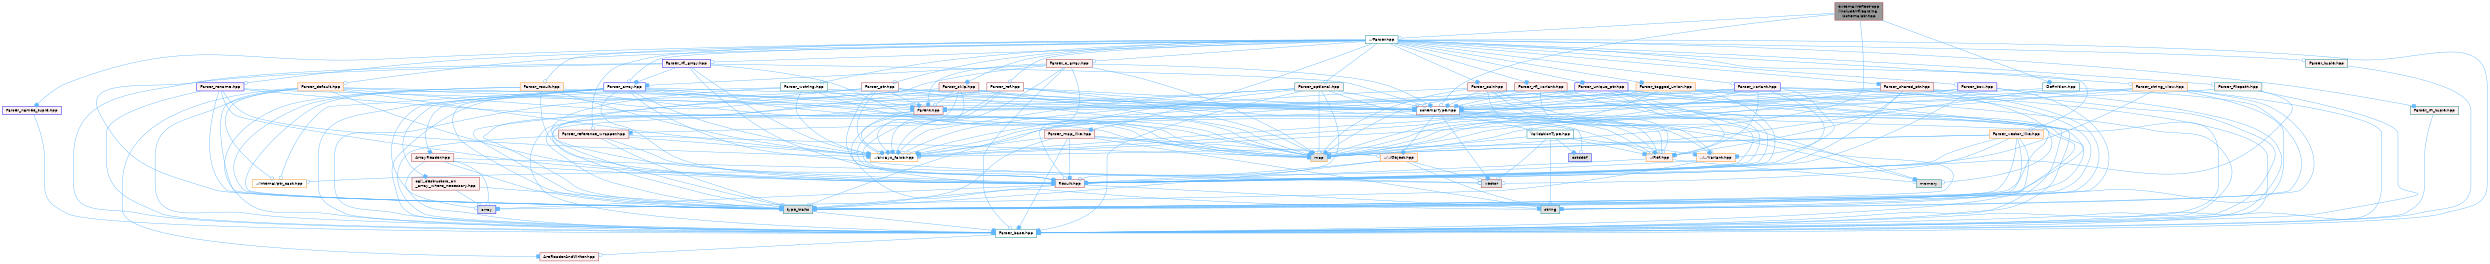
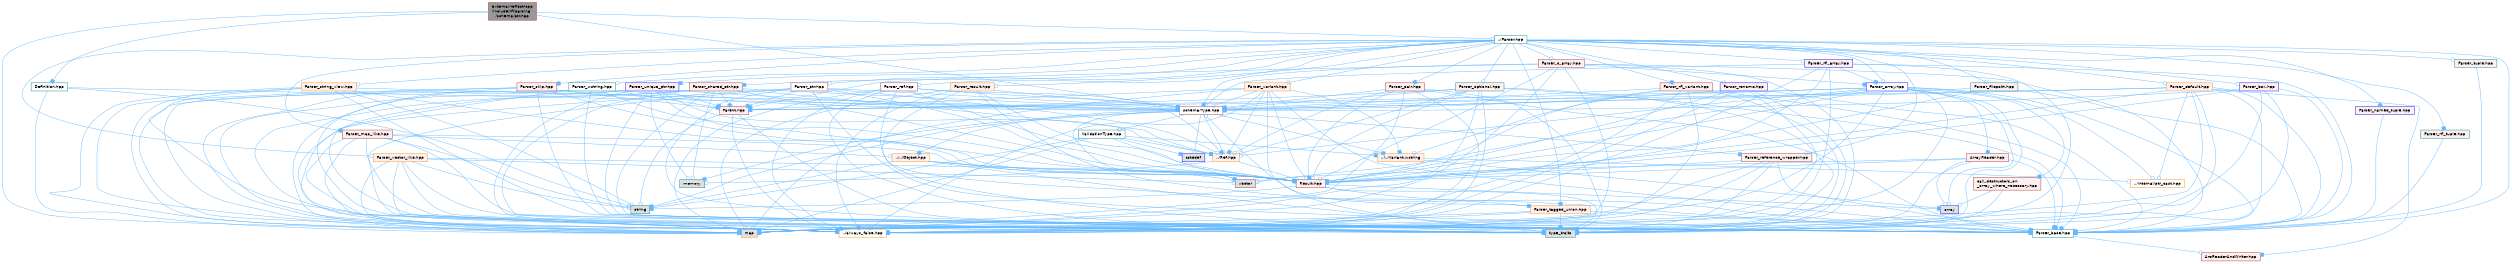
(1757, 87) -> (1267, 87)
(1716, 158) -> (1401, 158)
(1490, 175) -> (1400, 197)
(902, 221) -> (1254, 225)
